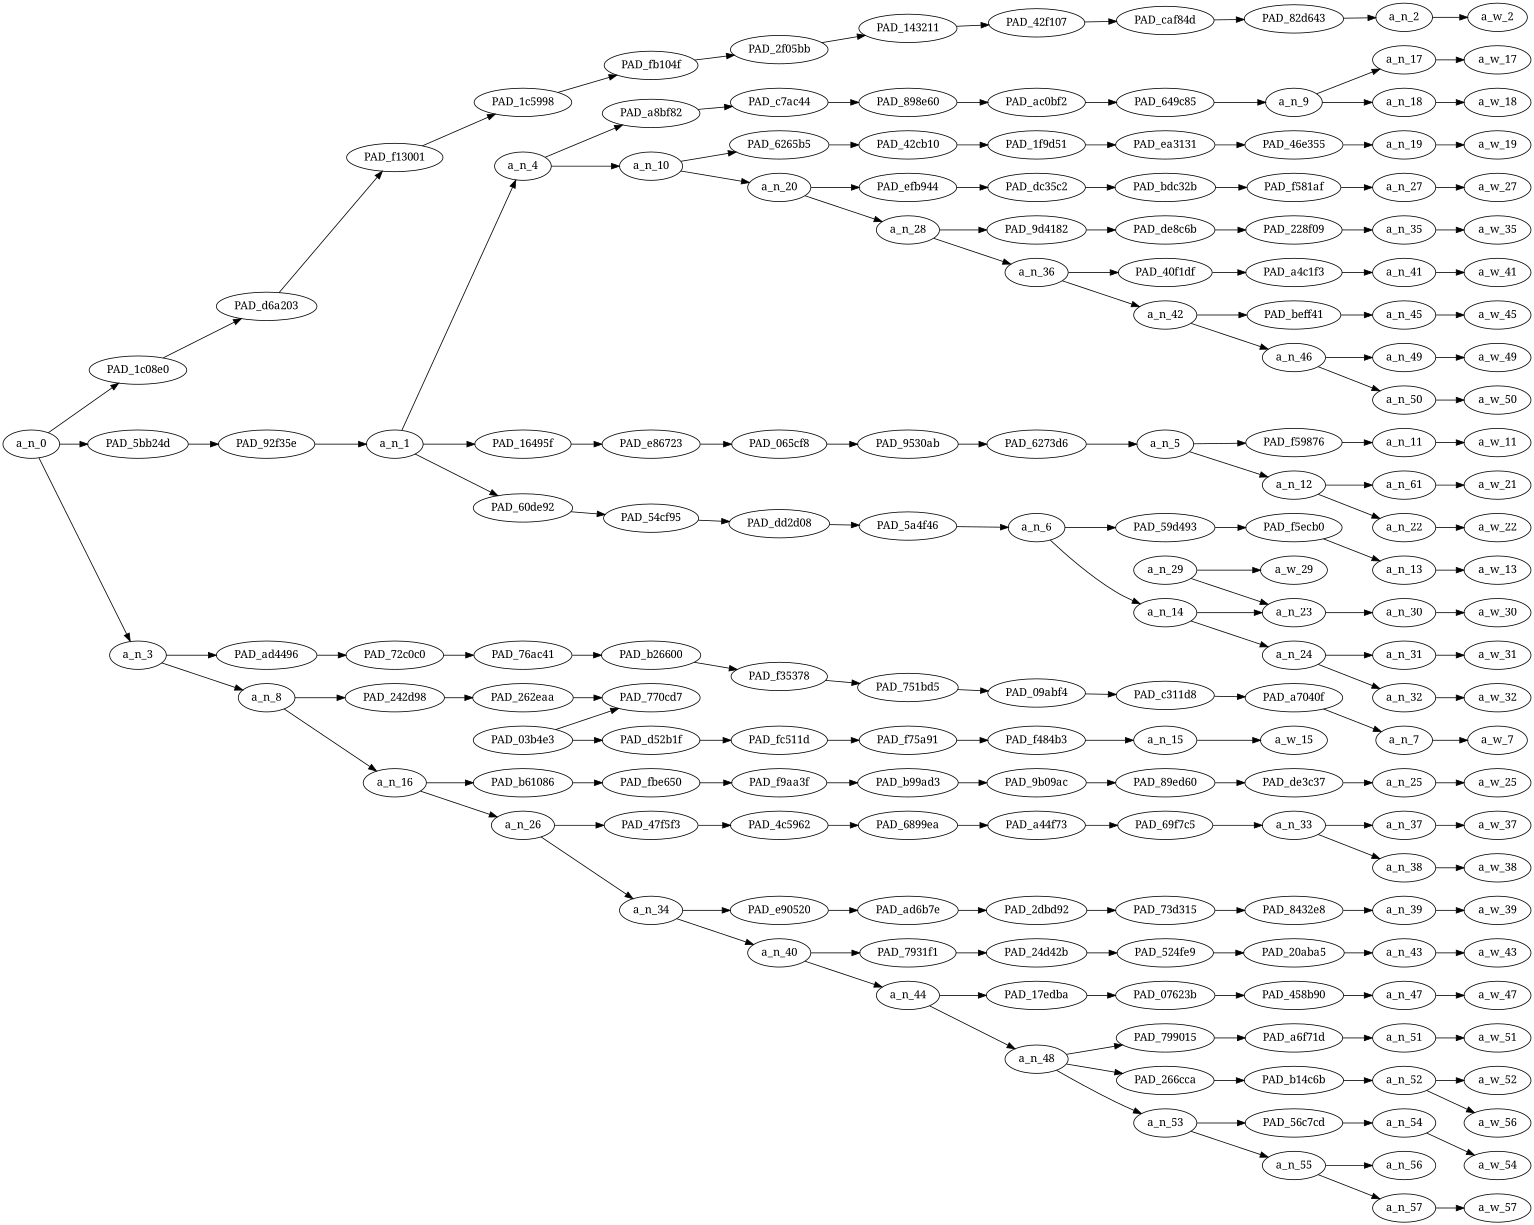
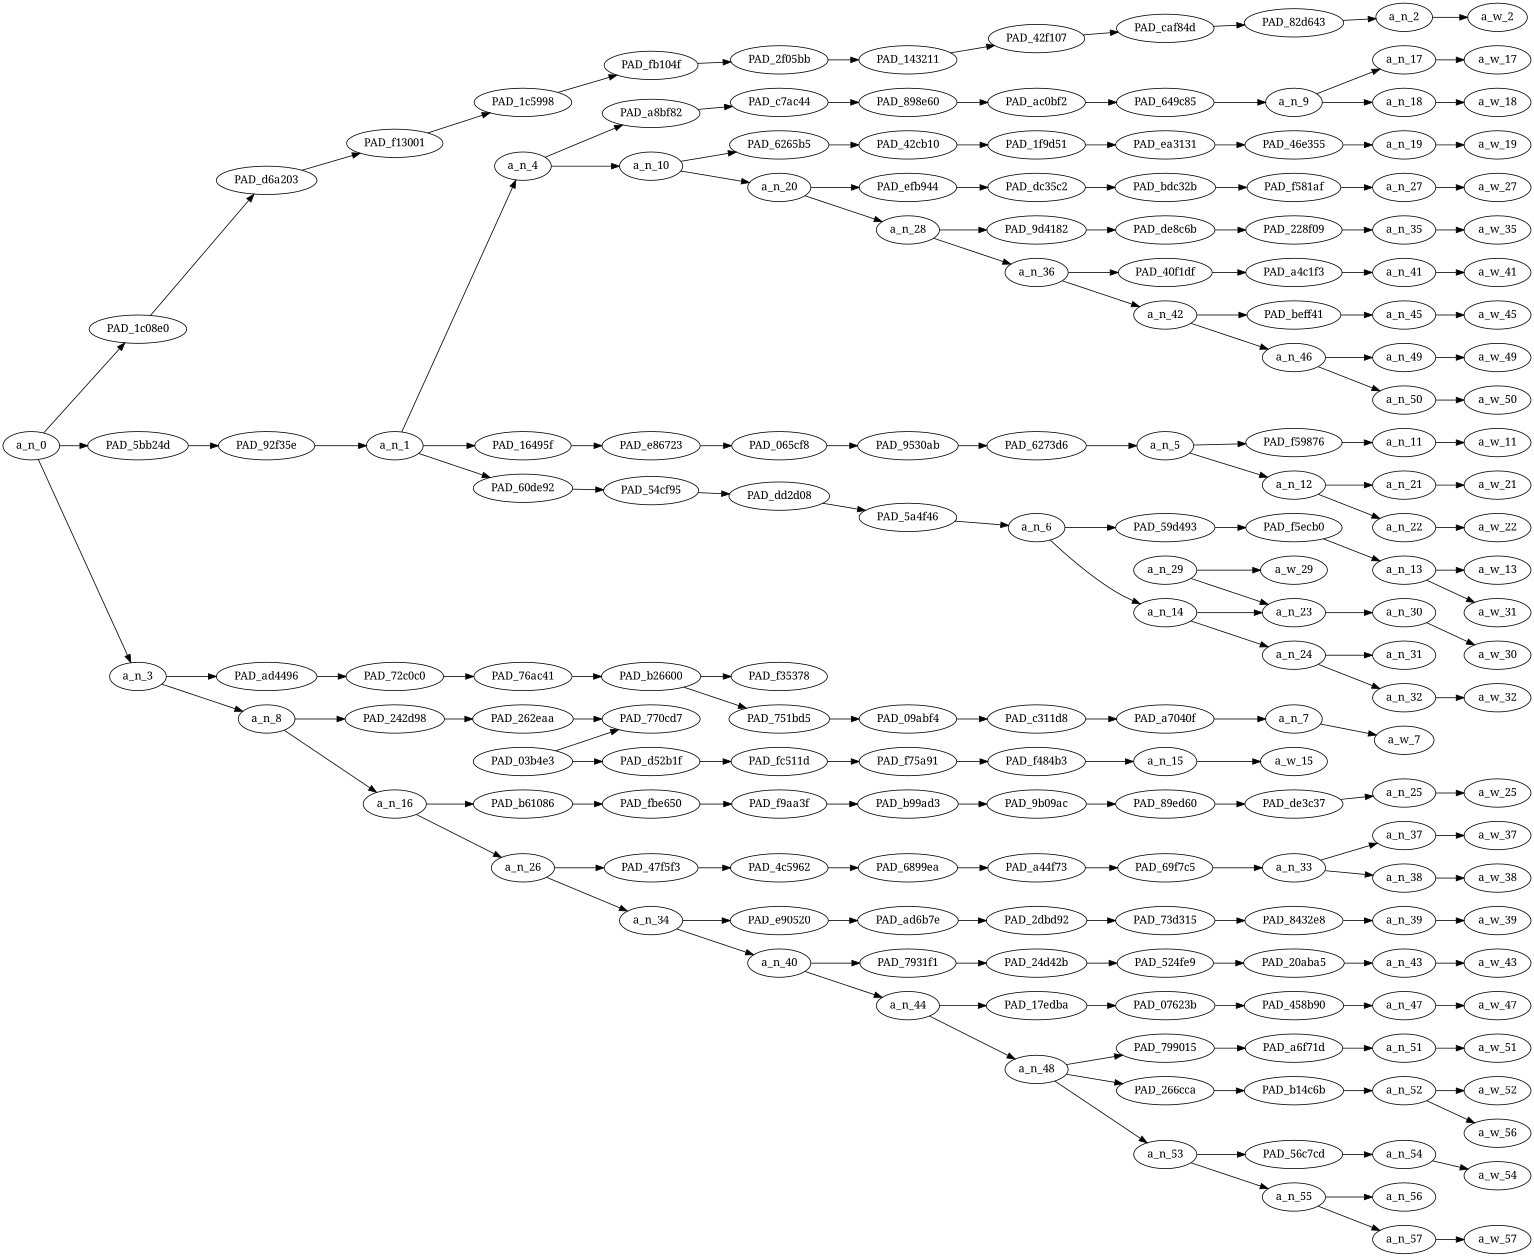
(1404, 485) -> (1404, 485)
(1446, 655) -> (1447, 590)
(839, 682) -> (711, 696)
